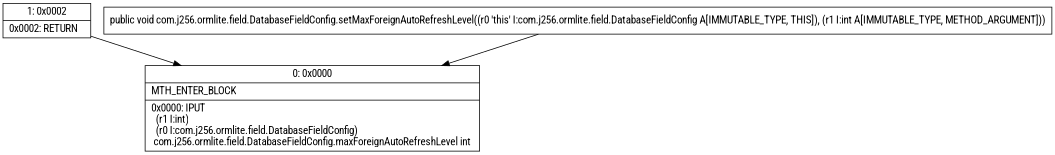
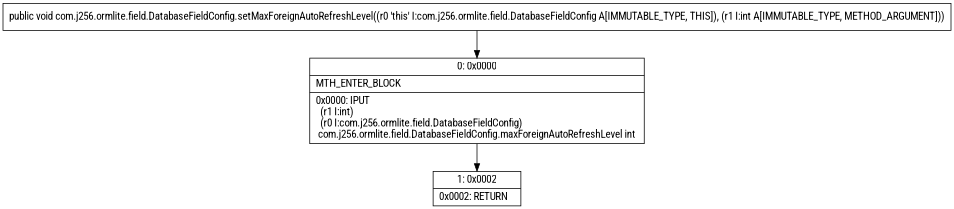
(132, 50) -> (477, 154)
